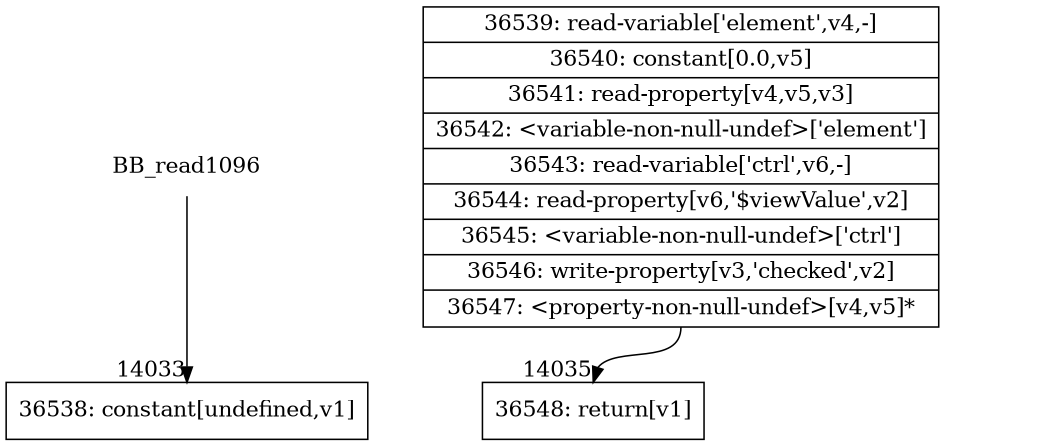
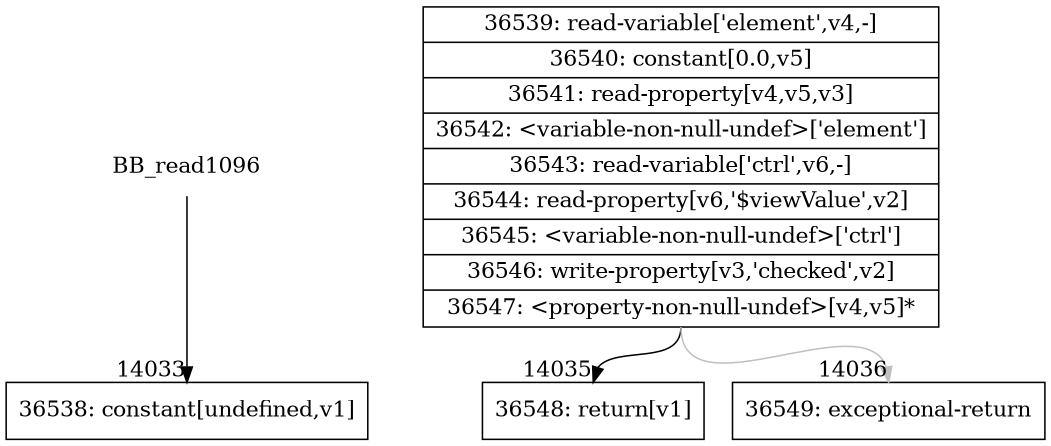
none -> (889, 411)
